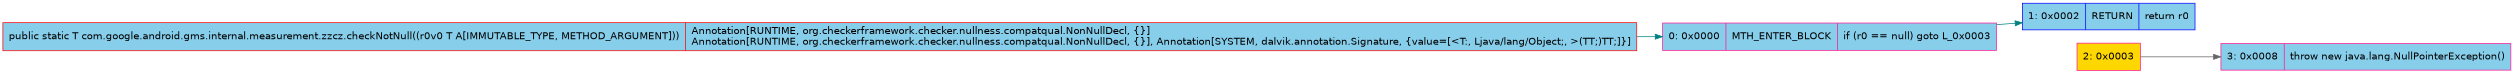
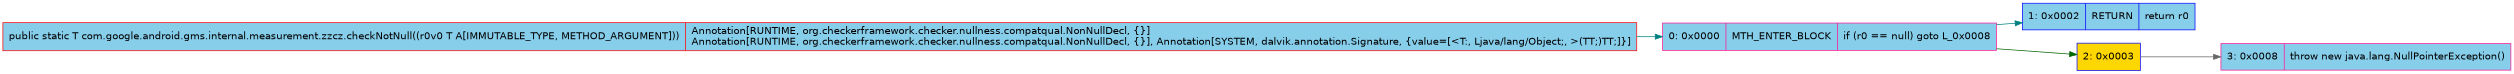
(1917, 36) -> (1917, 36)
none -> (2033, 51)
(2109, 57) -> (2109, 57)
